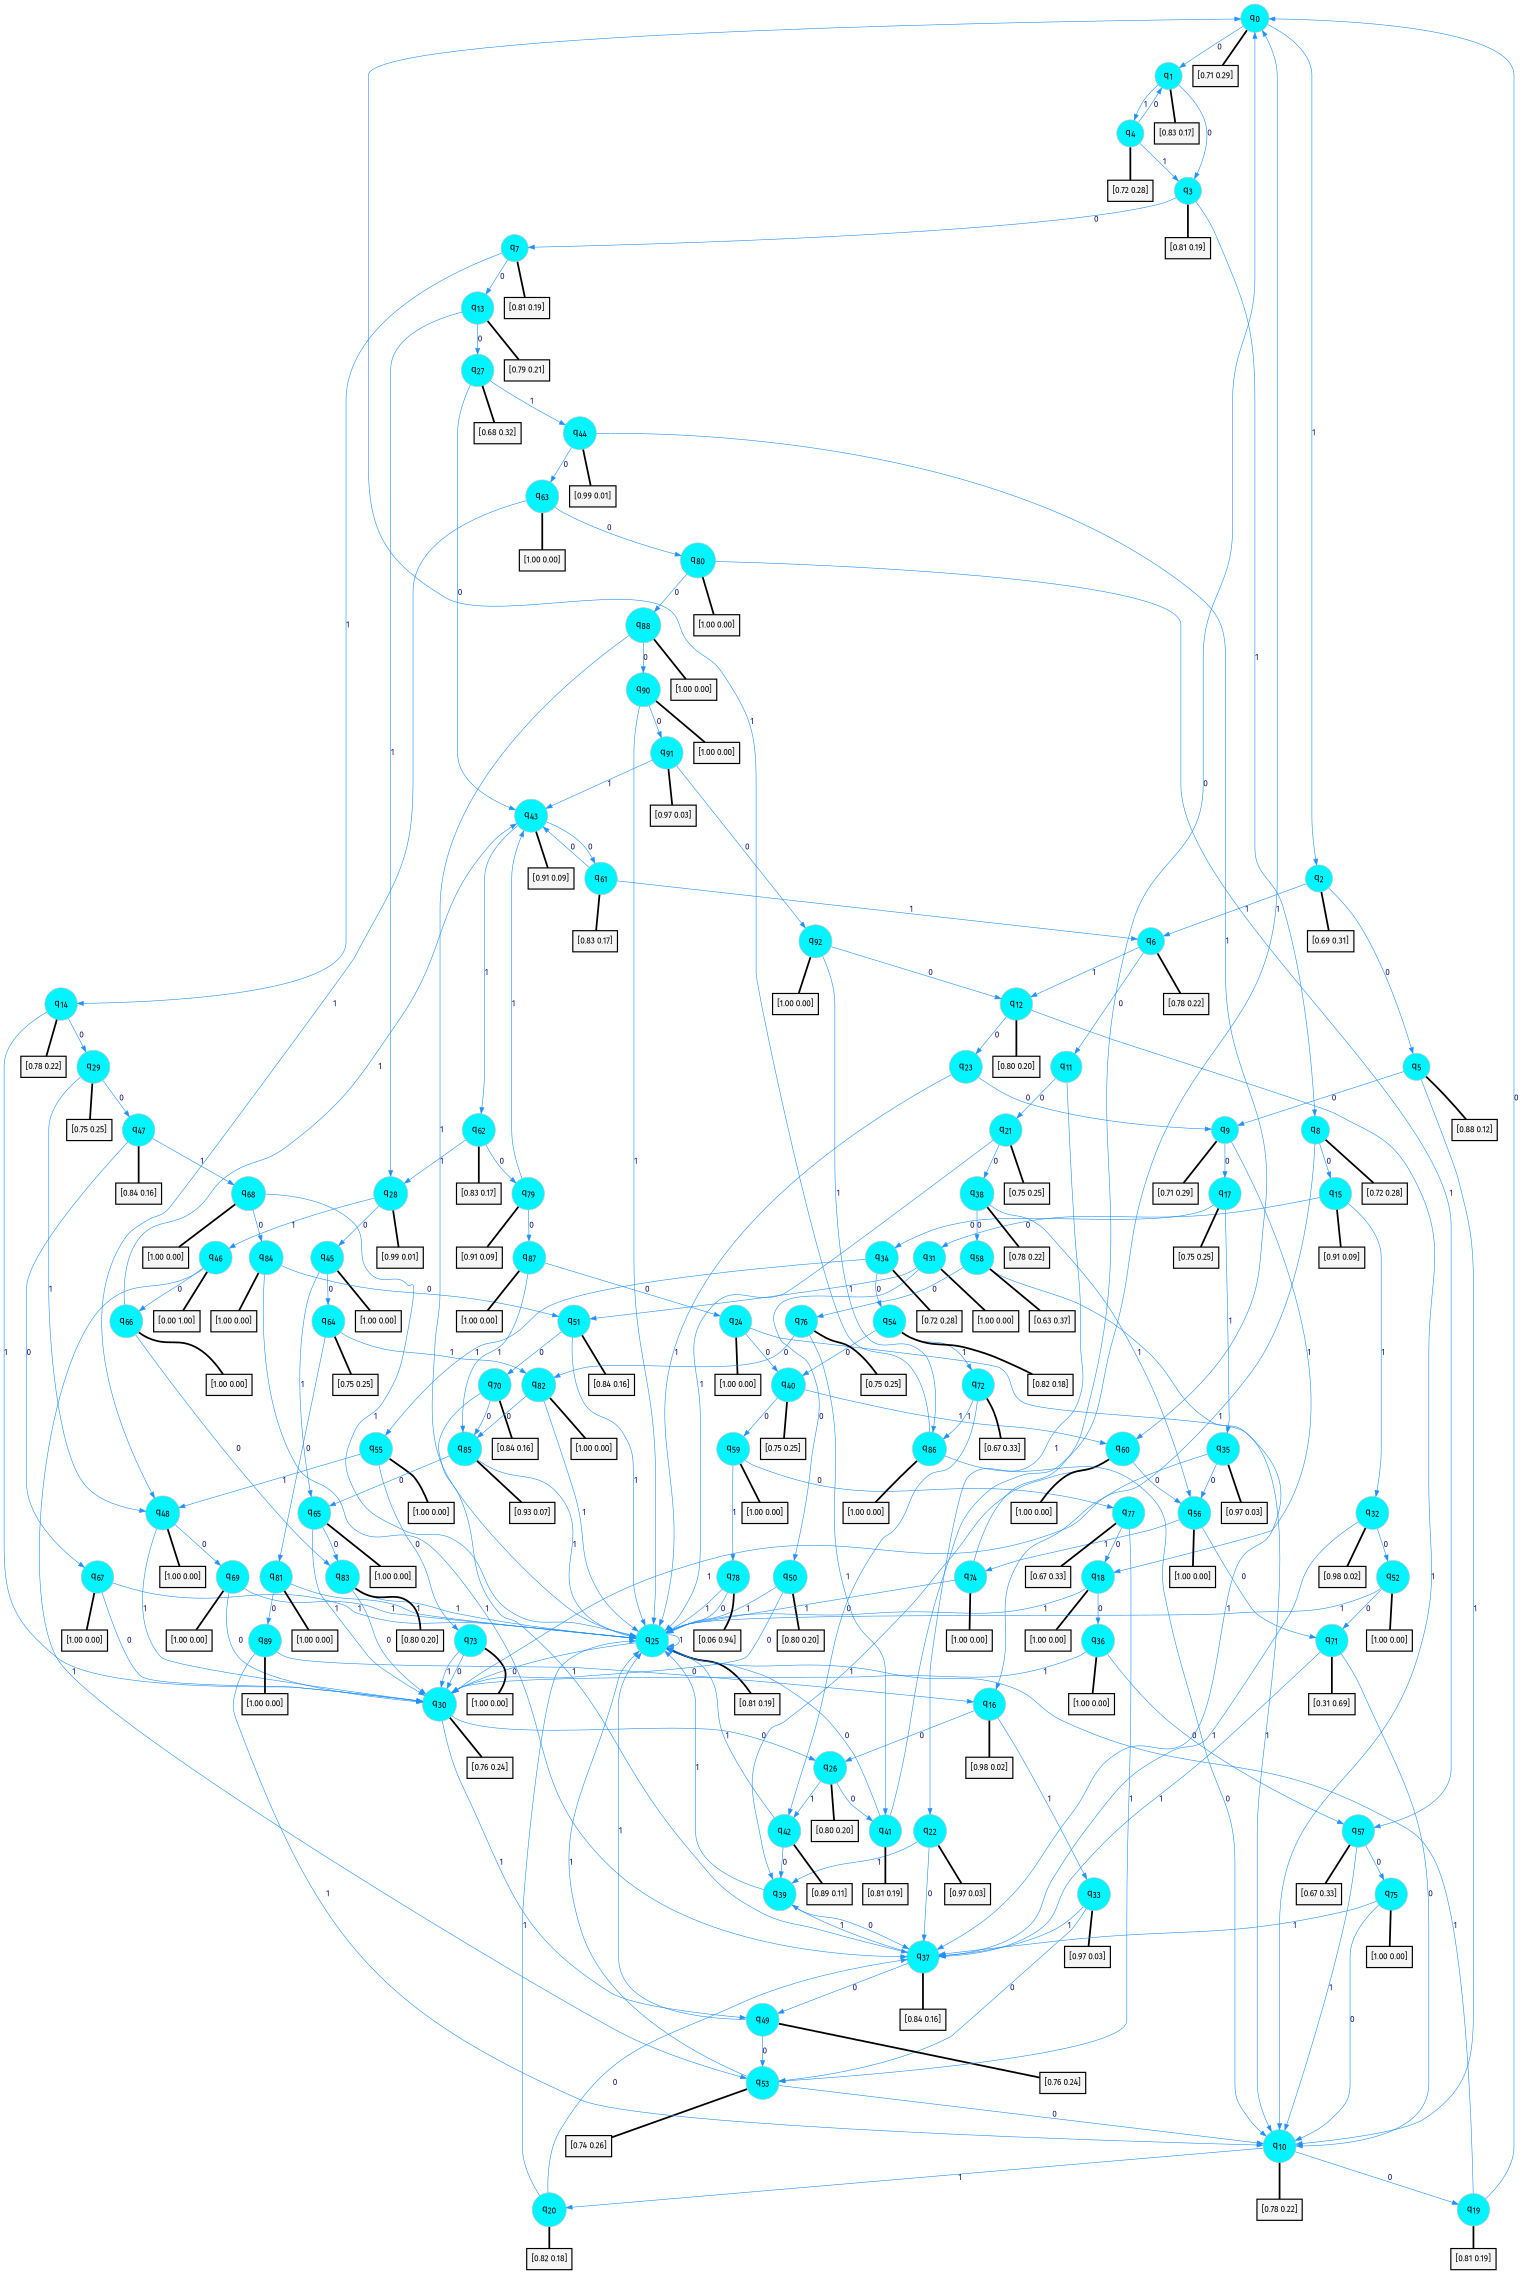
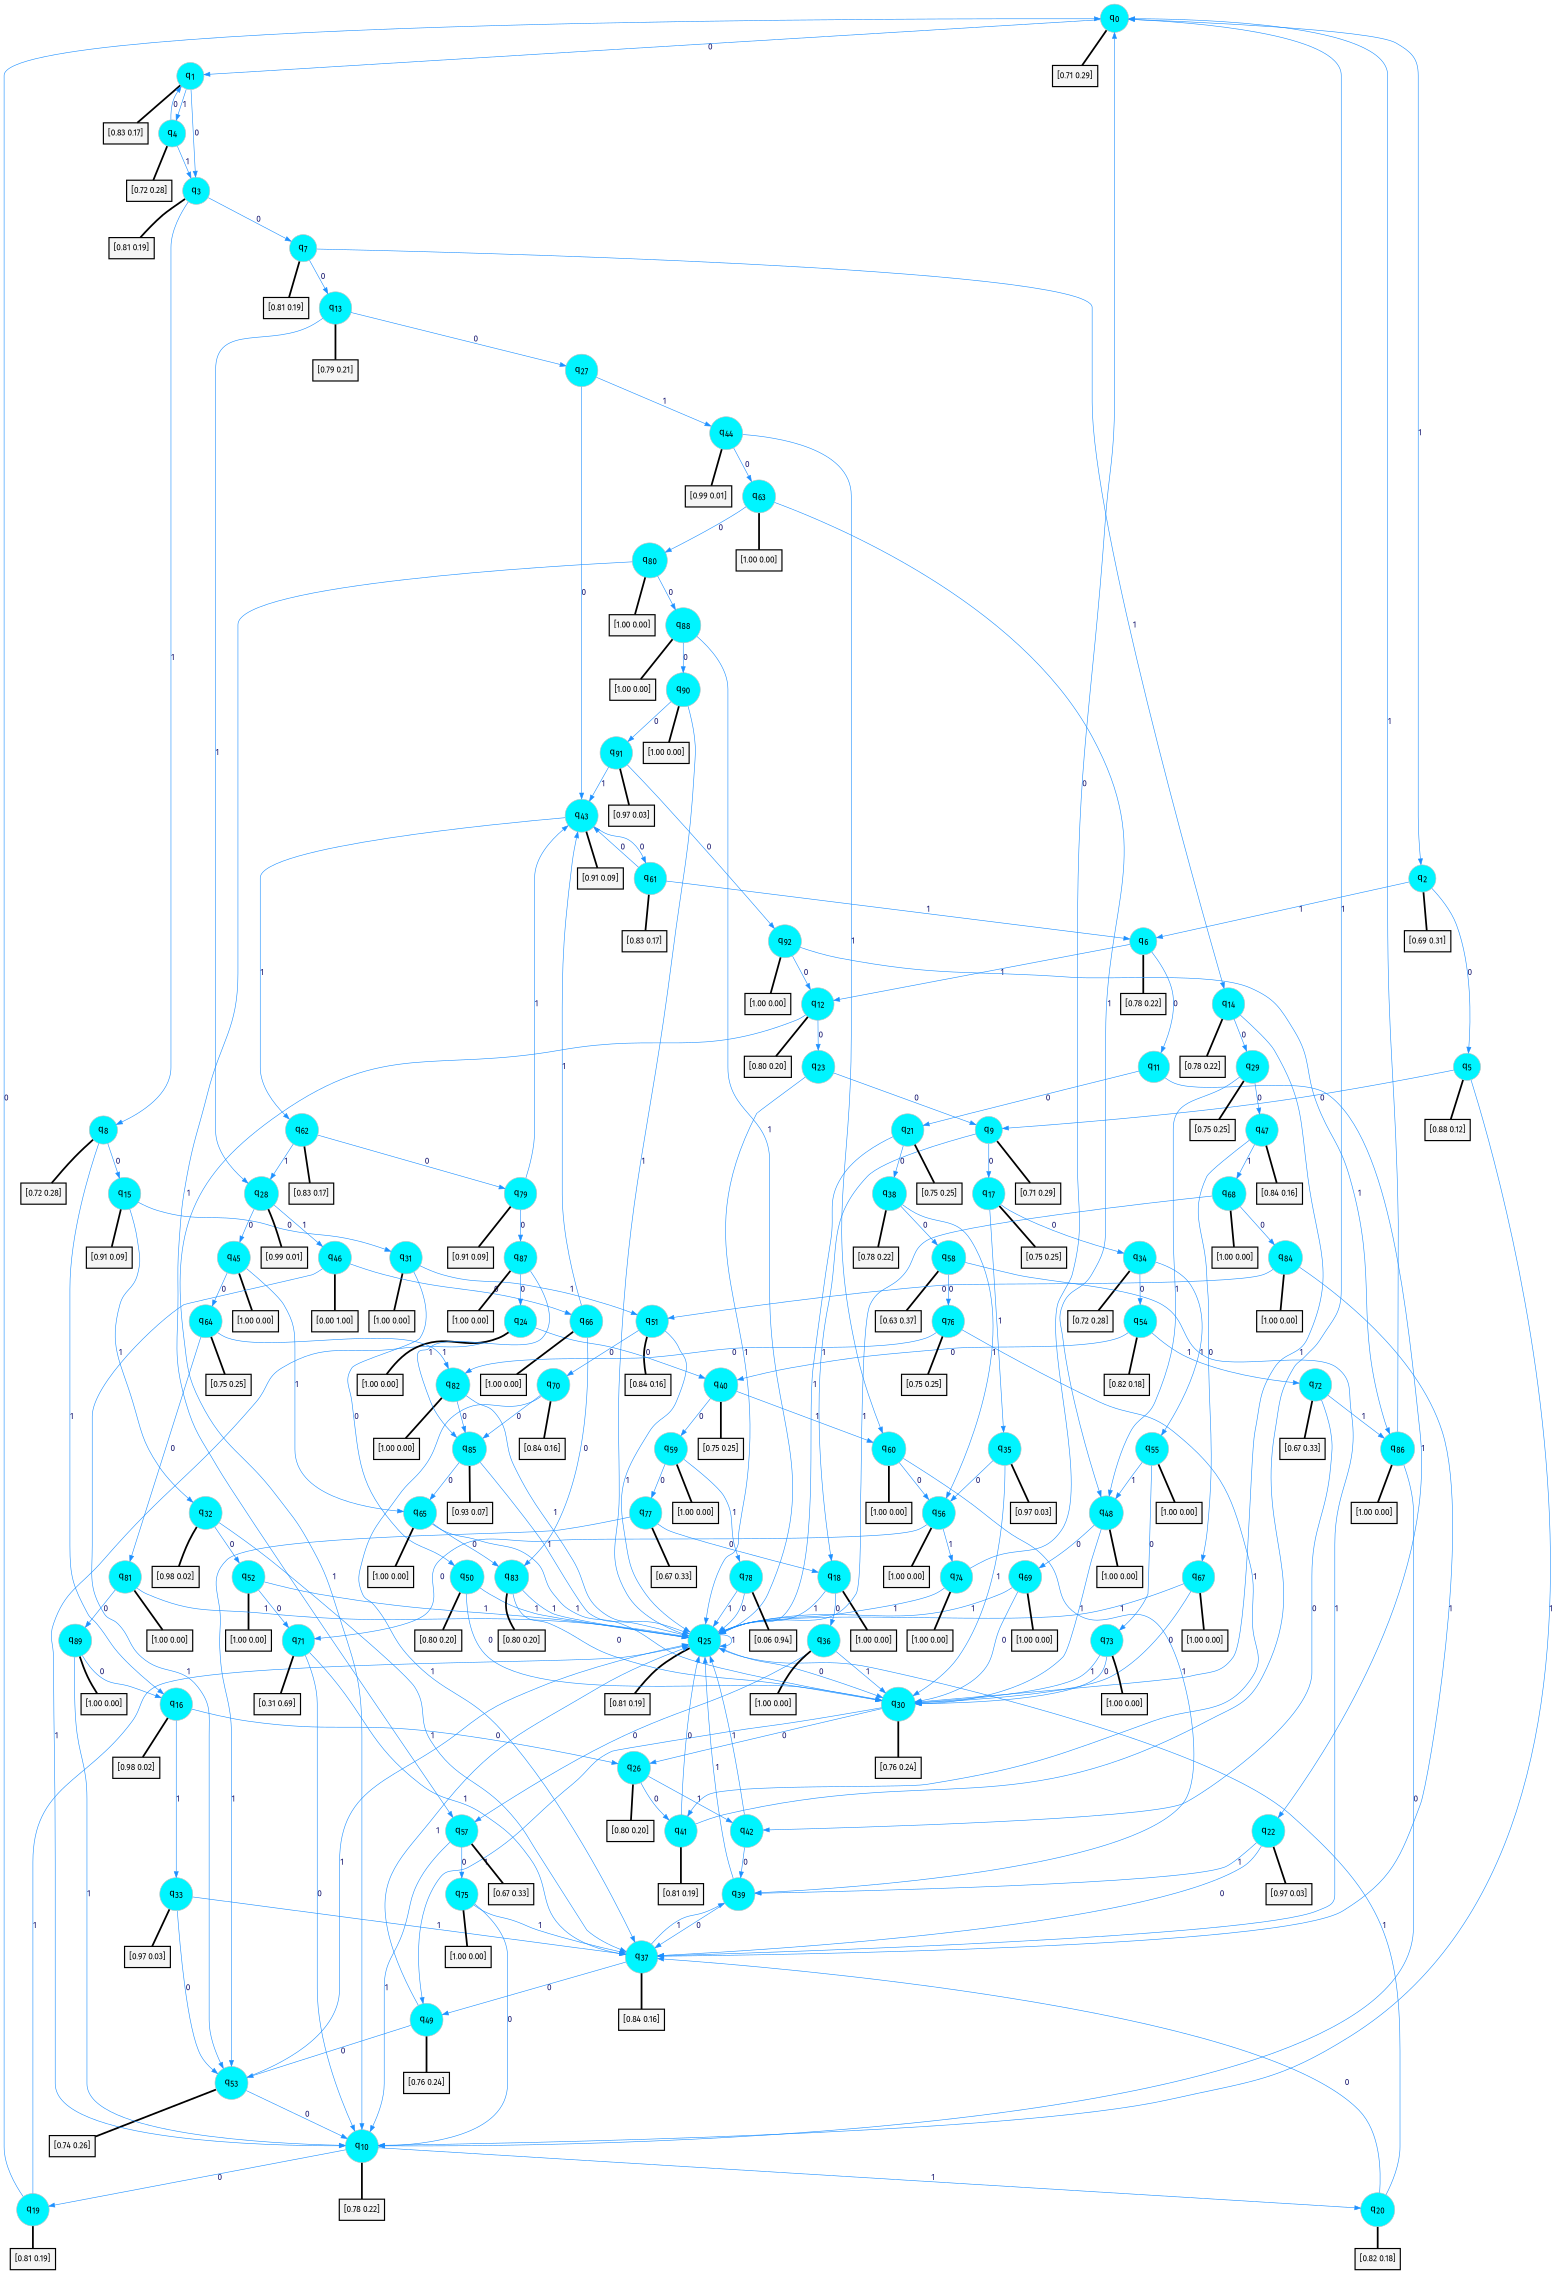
(498, 433) -> none
(830, 1894) -> none
